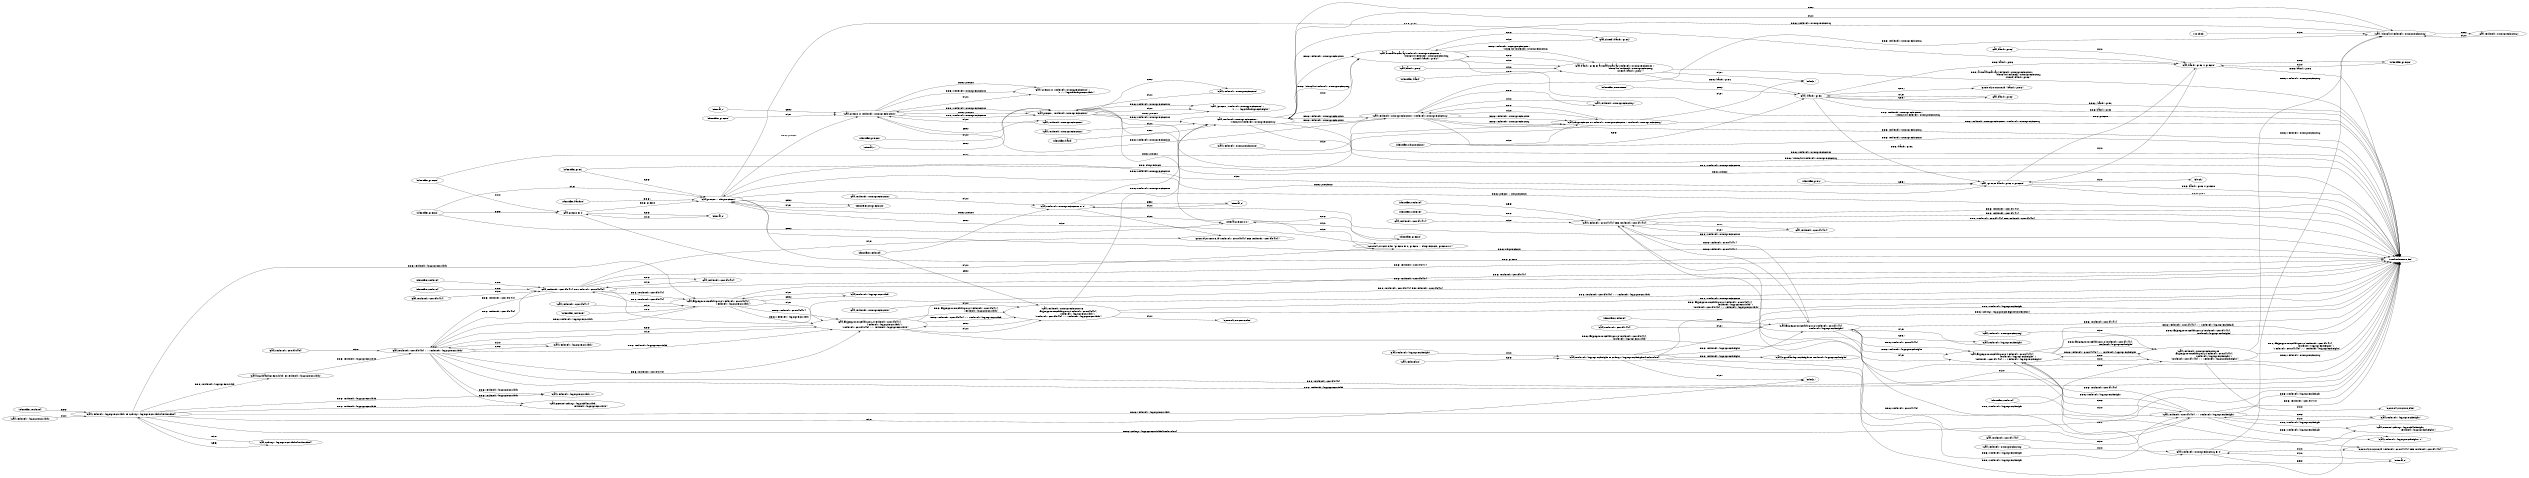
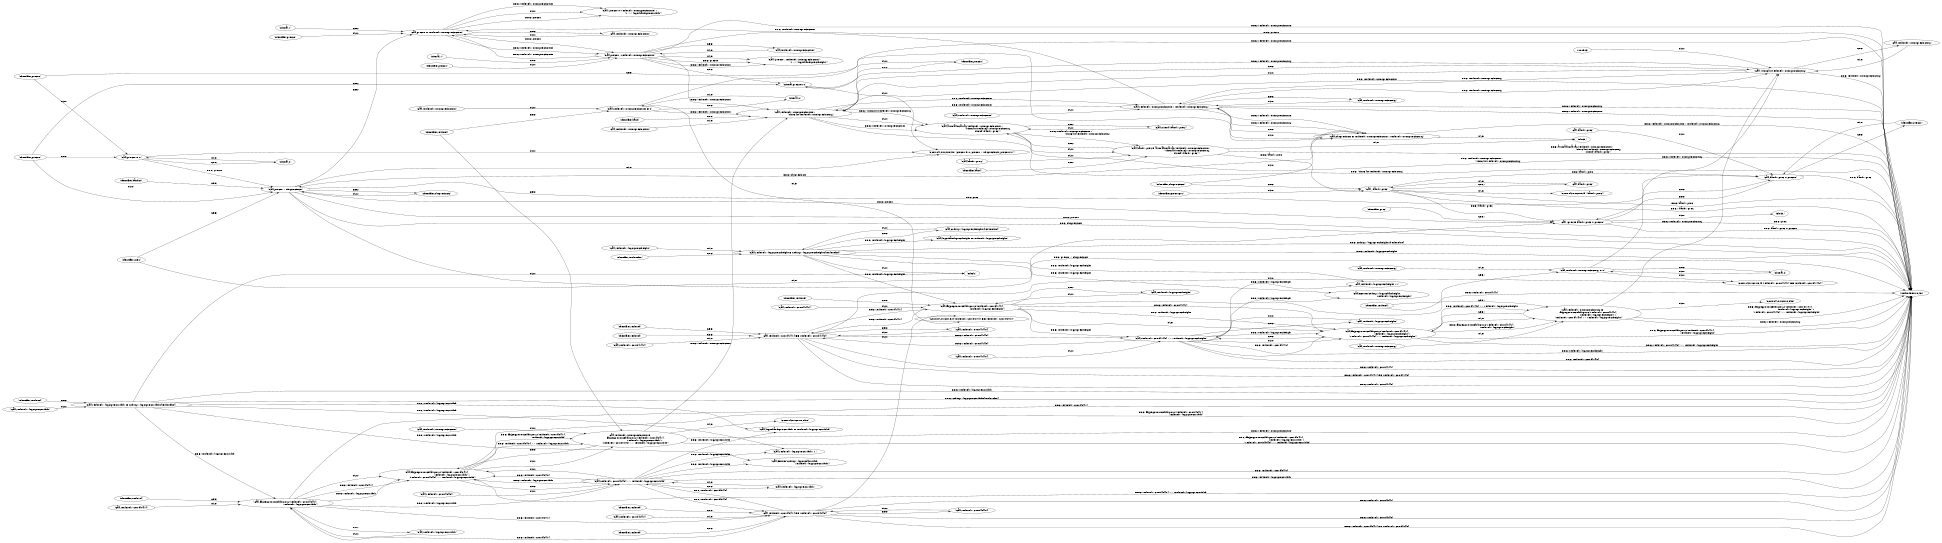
none -> (1464, 81)
(1720, 87) -> (1271, 190)
(1902, 88) -> (1482, 191)
none -> (1881, 91)
(2100, 116) -> (1682, 189)
(789, 135) -> (356, 90)
(2100, 148) -> (1682, 197)
(1150, 154) -> (711, 69)
(1324, 184) -> (885, 202)
(648, 199) -> (215, 183)
(977, 214) -> none
none -> (972, 229)
none -> (980, 337)
(1410, 362) -> (630, 257)
(356, 363) -> (702, 449)
(286, 442) -> none
